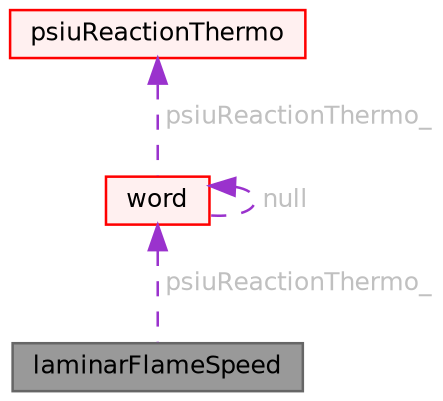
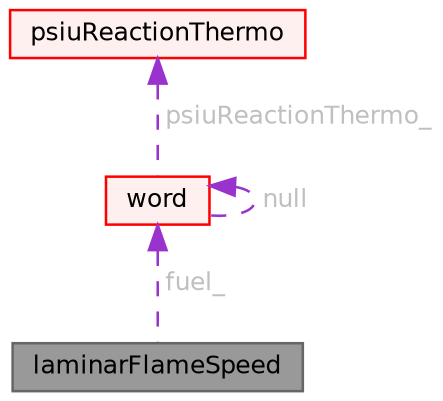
(295, 284) -> (193, 284)
